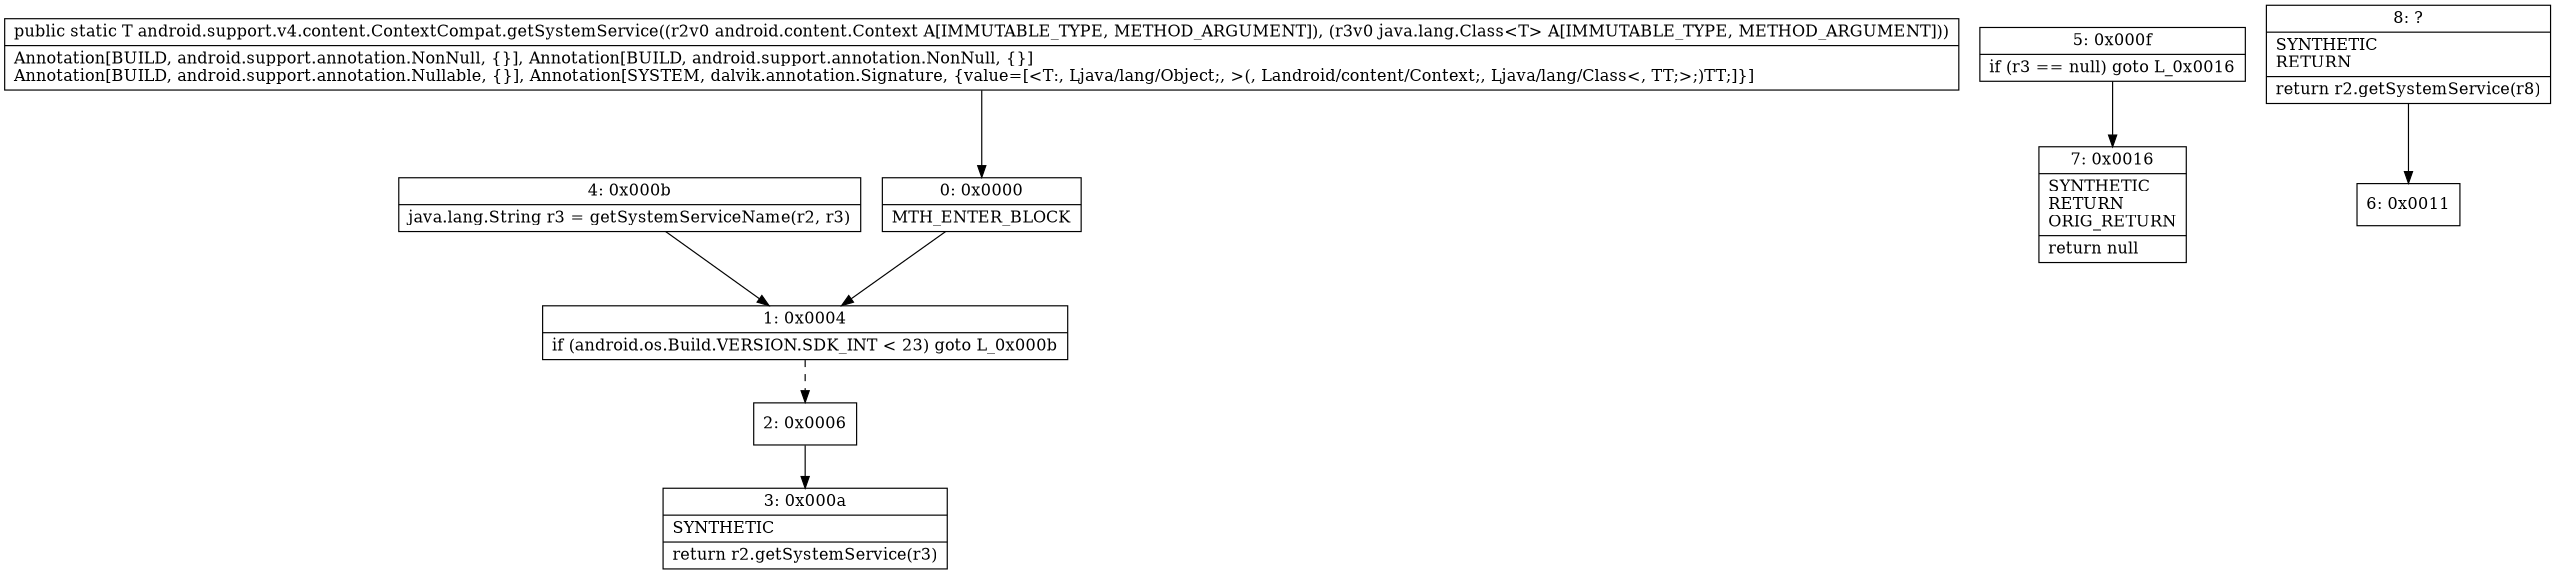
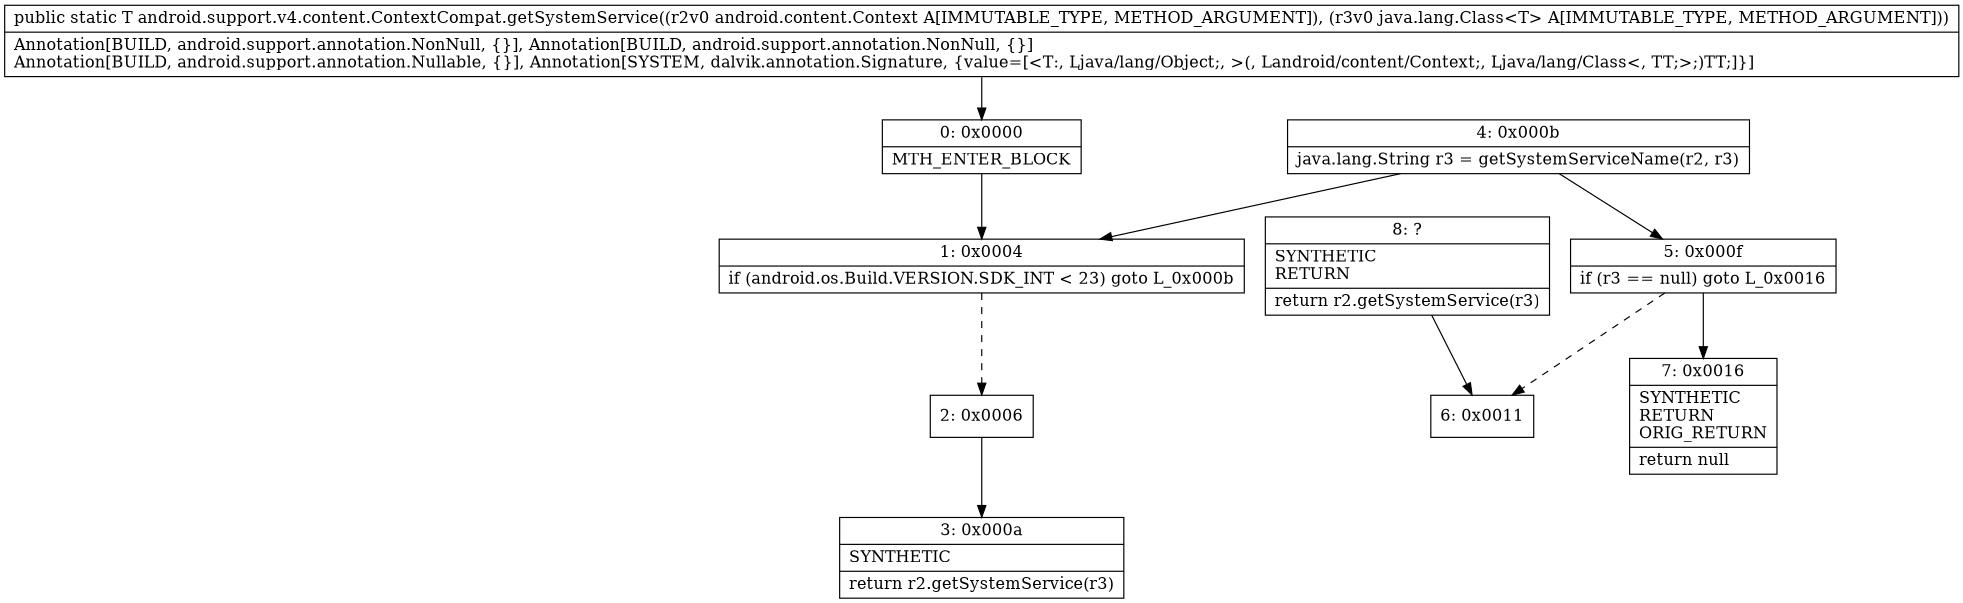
(2408, 89) -> (1407, 301)
none -> (1606, 203)
none -> (1593, 341)
